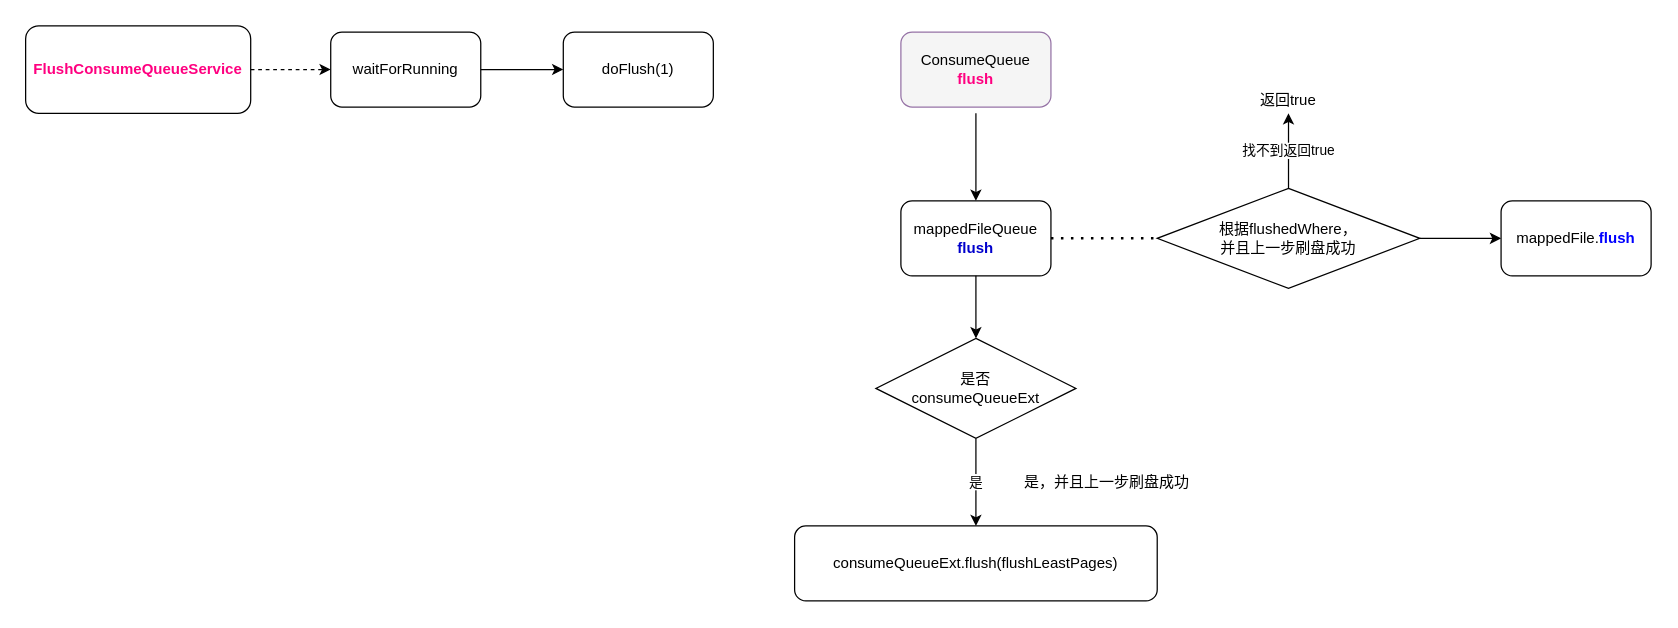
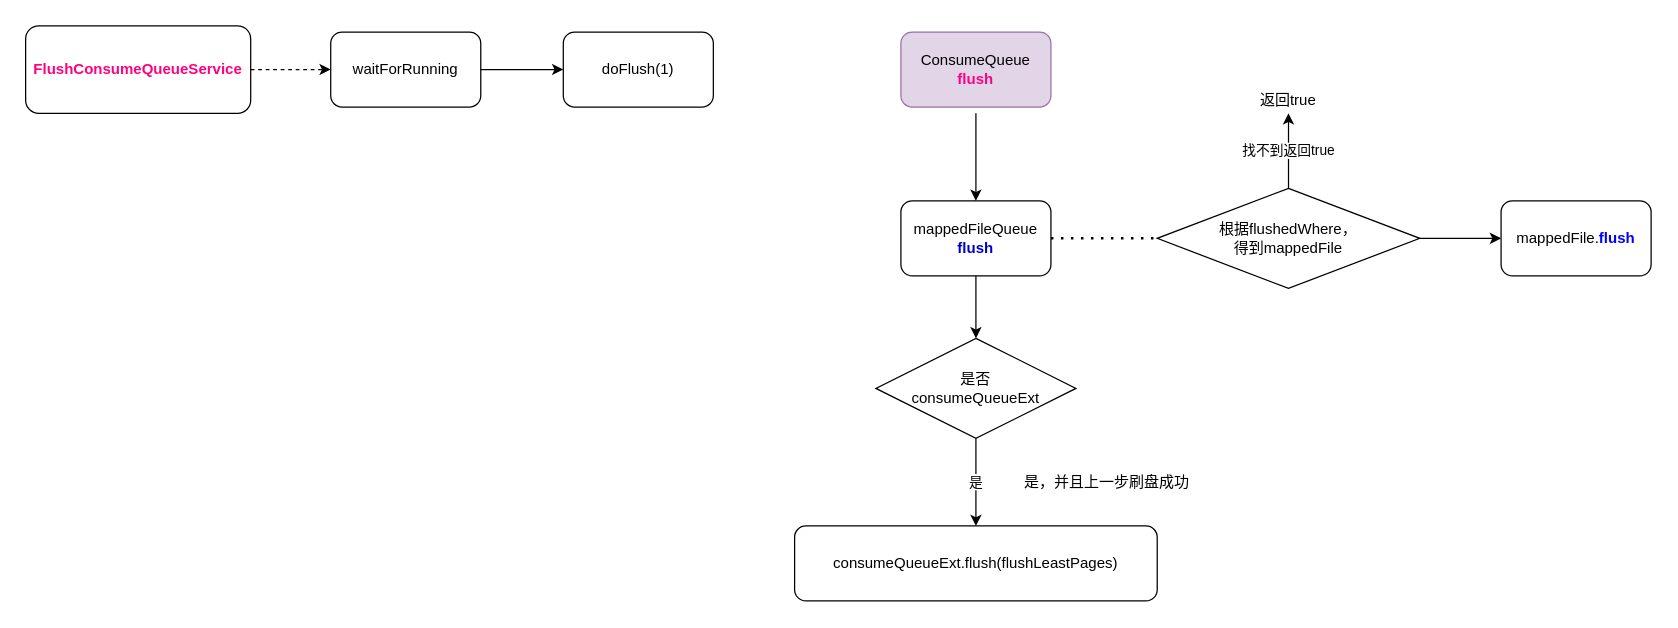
(976, 69) -> (976, 69)
(1288, 238) -> (1288, 238)
